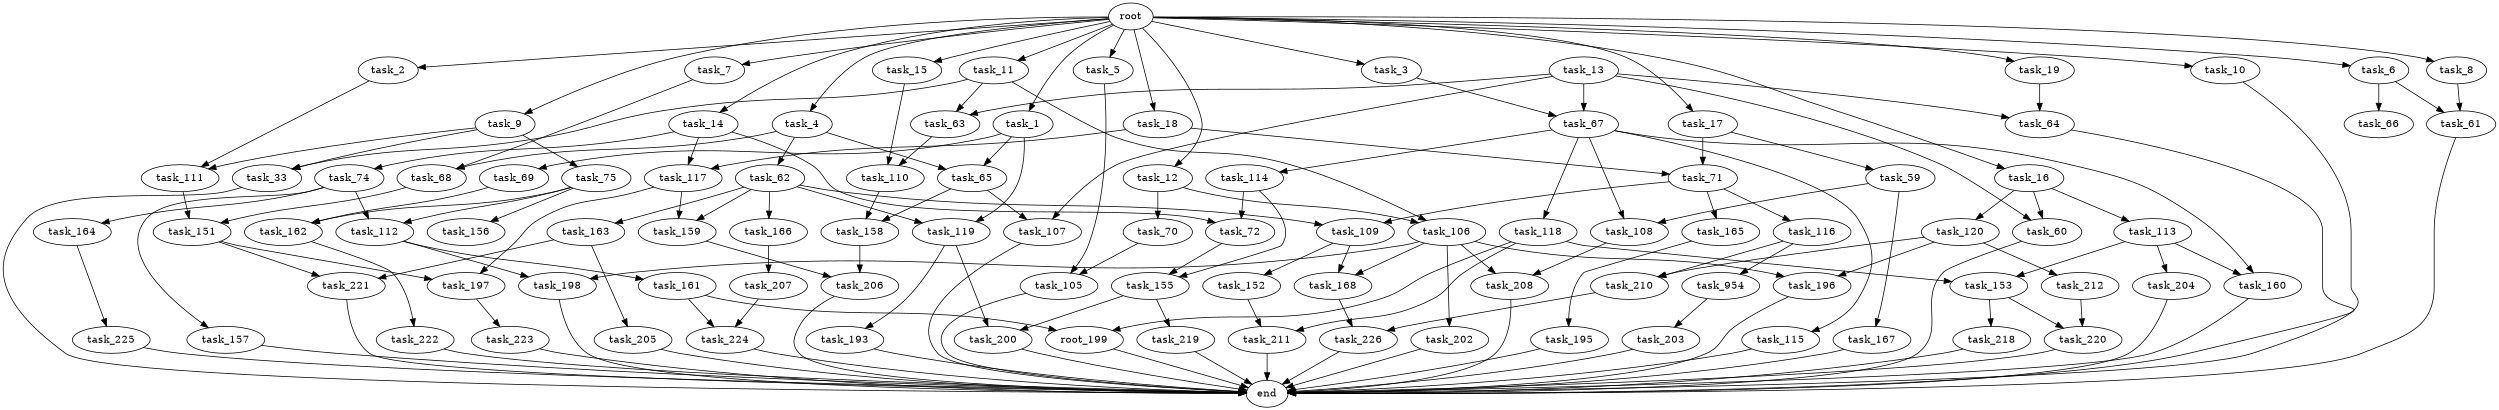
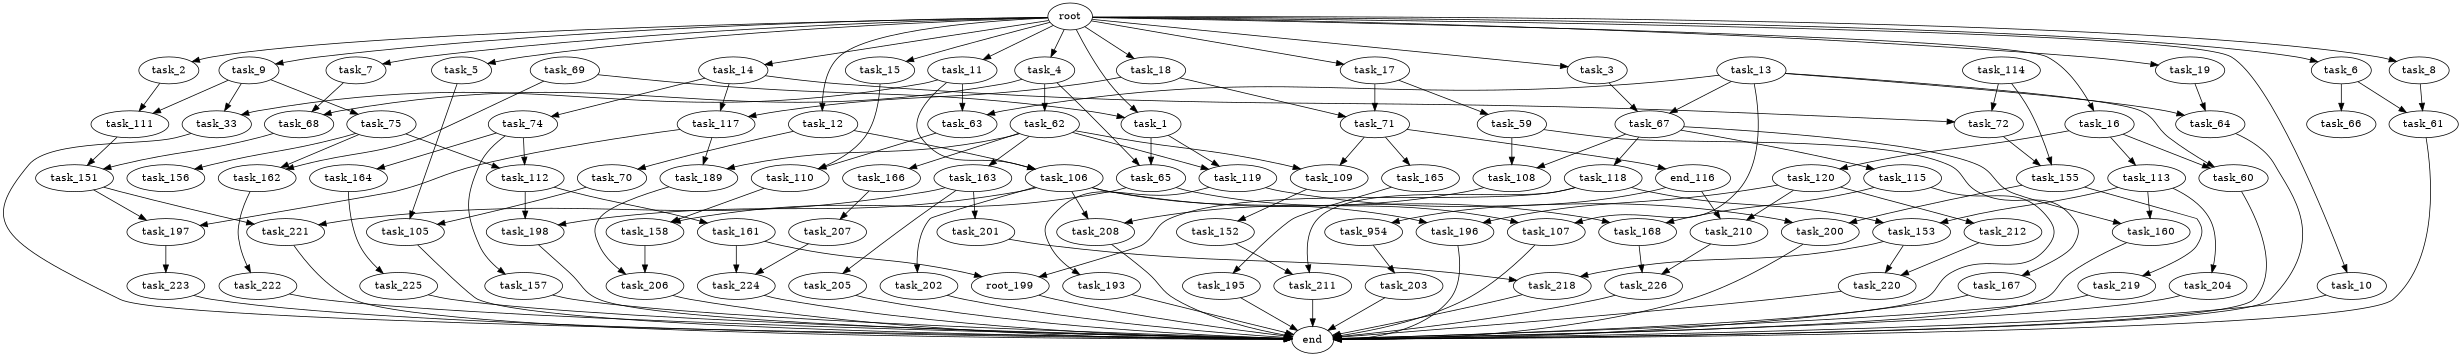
(1439, 147) -> none
(774, 153) -> (819, 92)
(677, 232) -> (699, 178)
none -> (976, 232)
(1812, 232) -> (1693, 178)
(1345, 257) -> (1789, 203)
